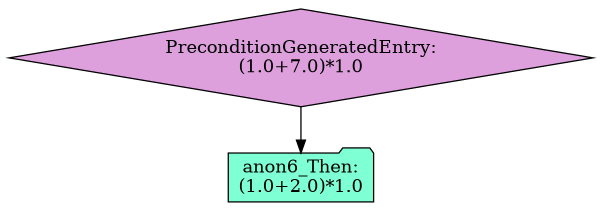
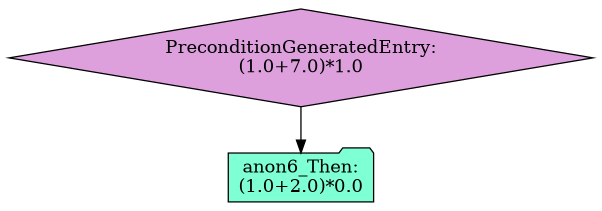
(301, 177) -> (301, 177)
